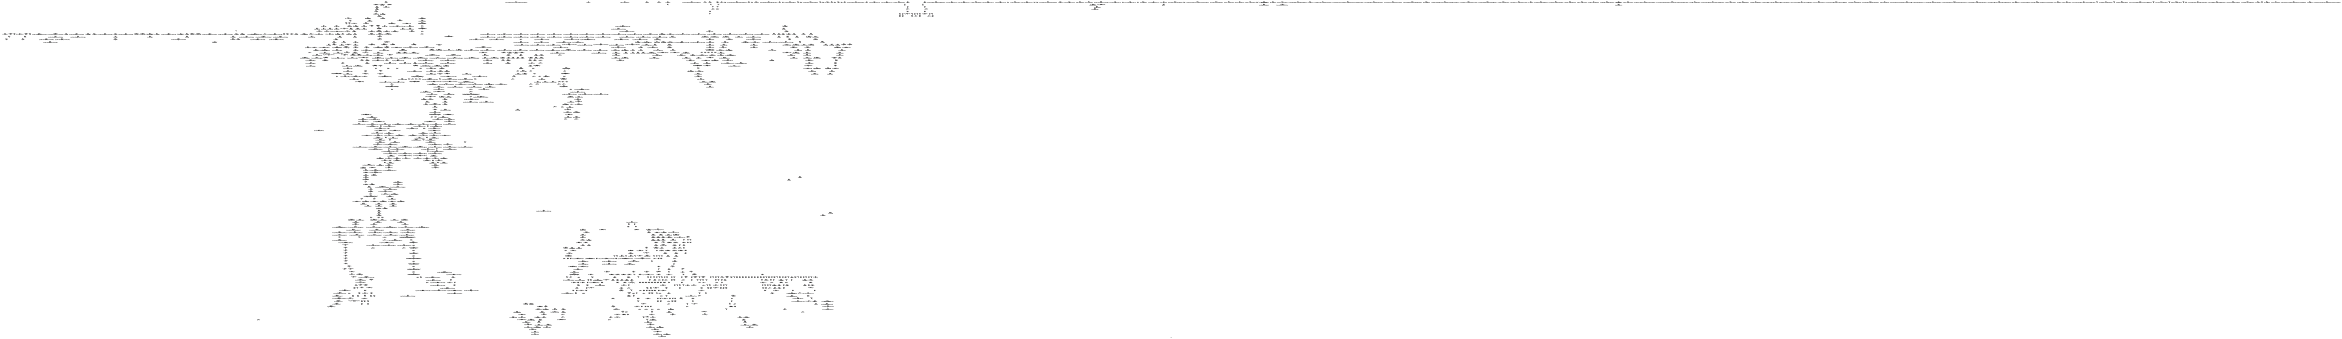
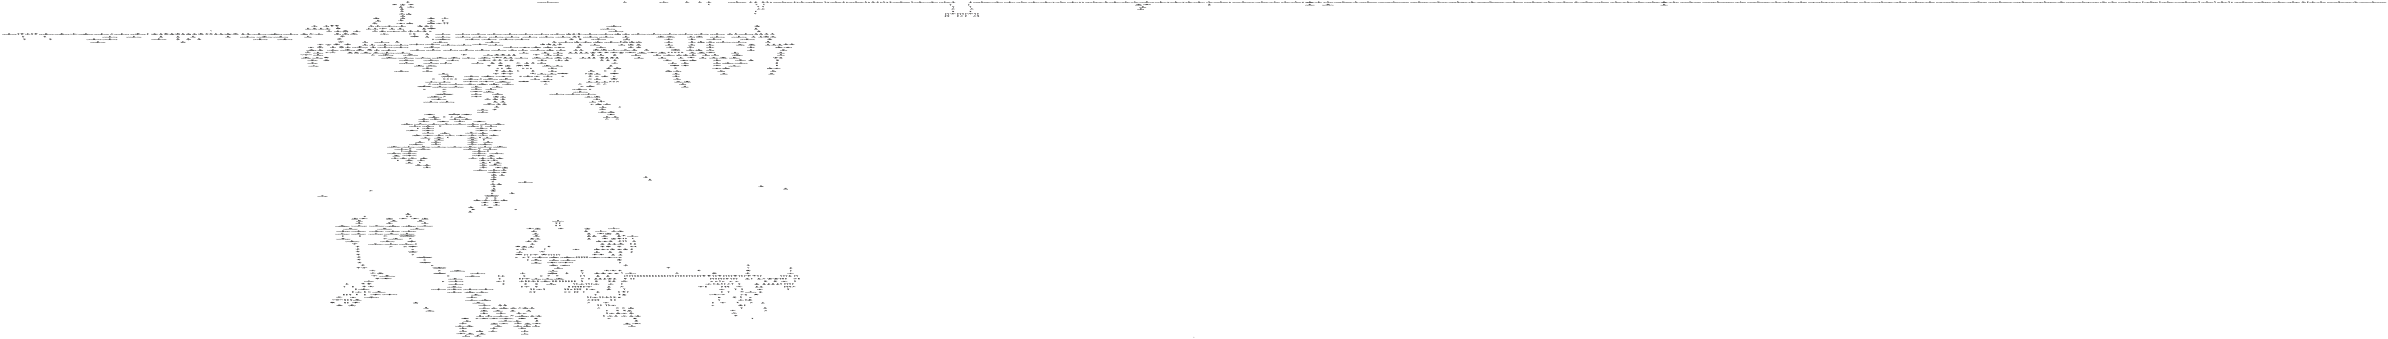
none -> (498, 311)
